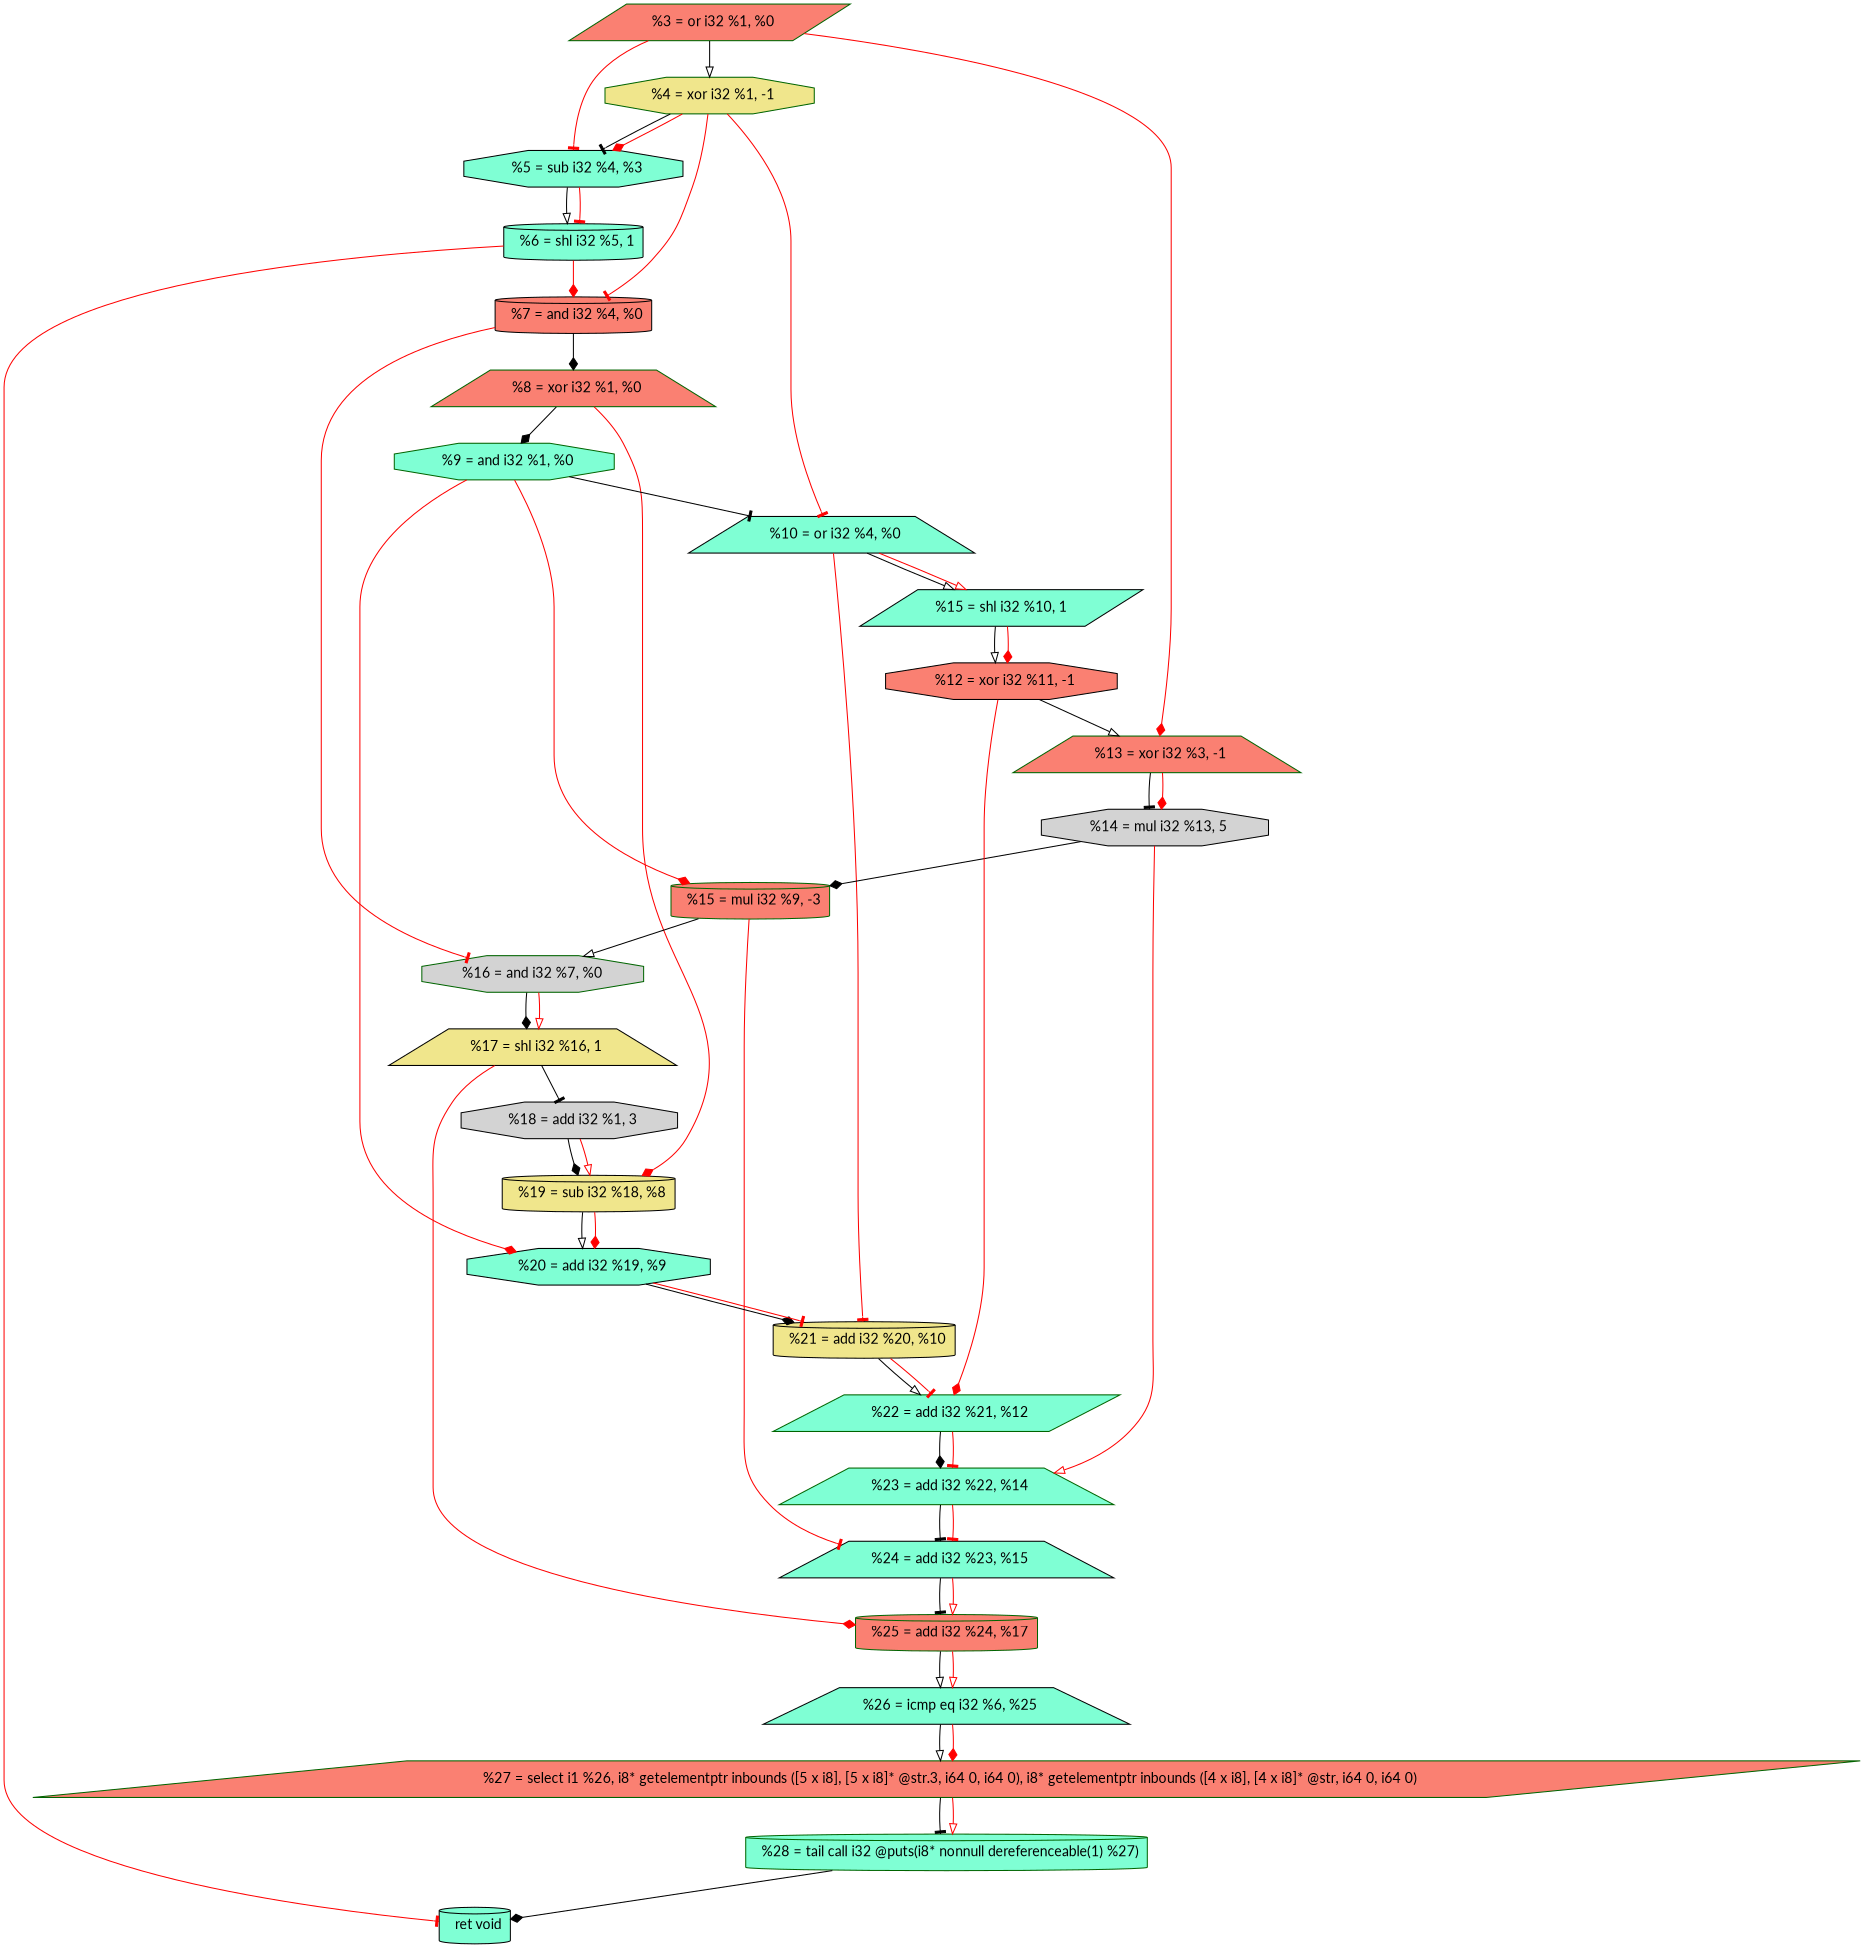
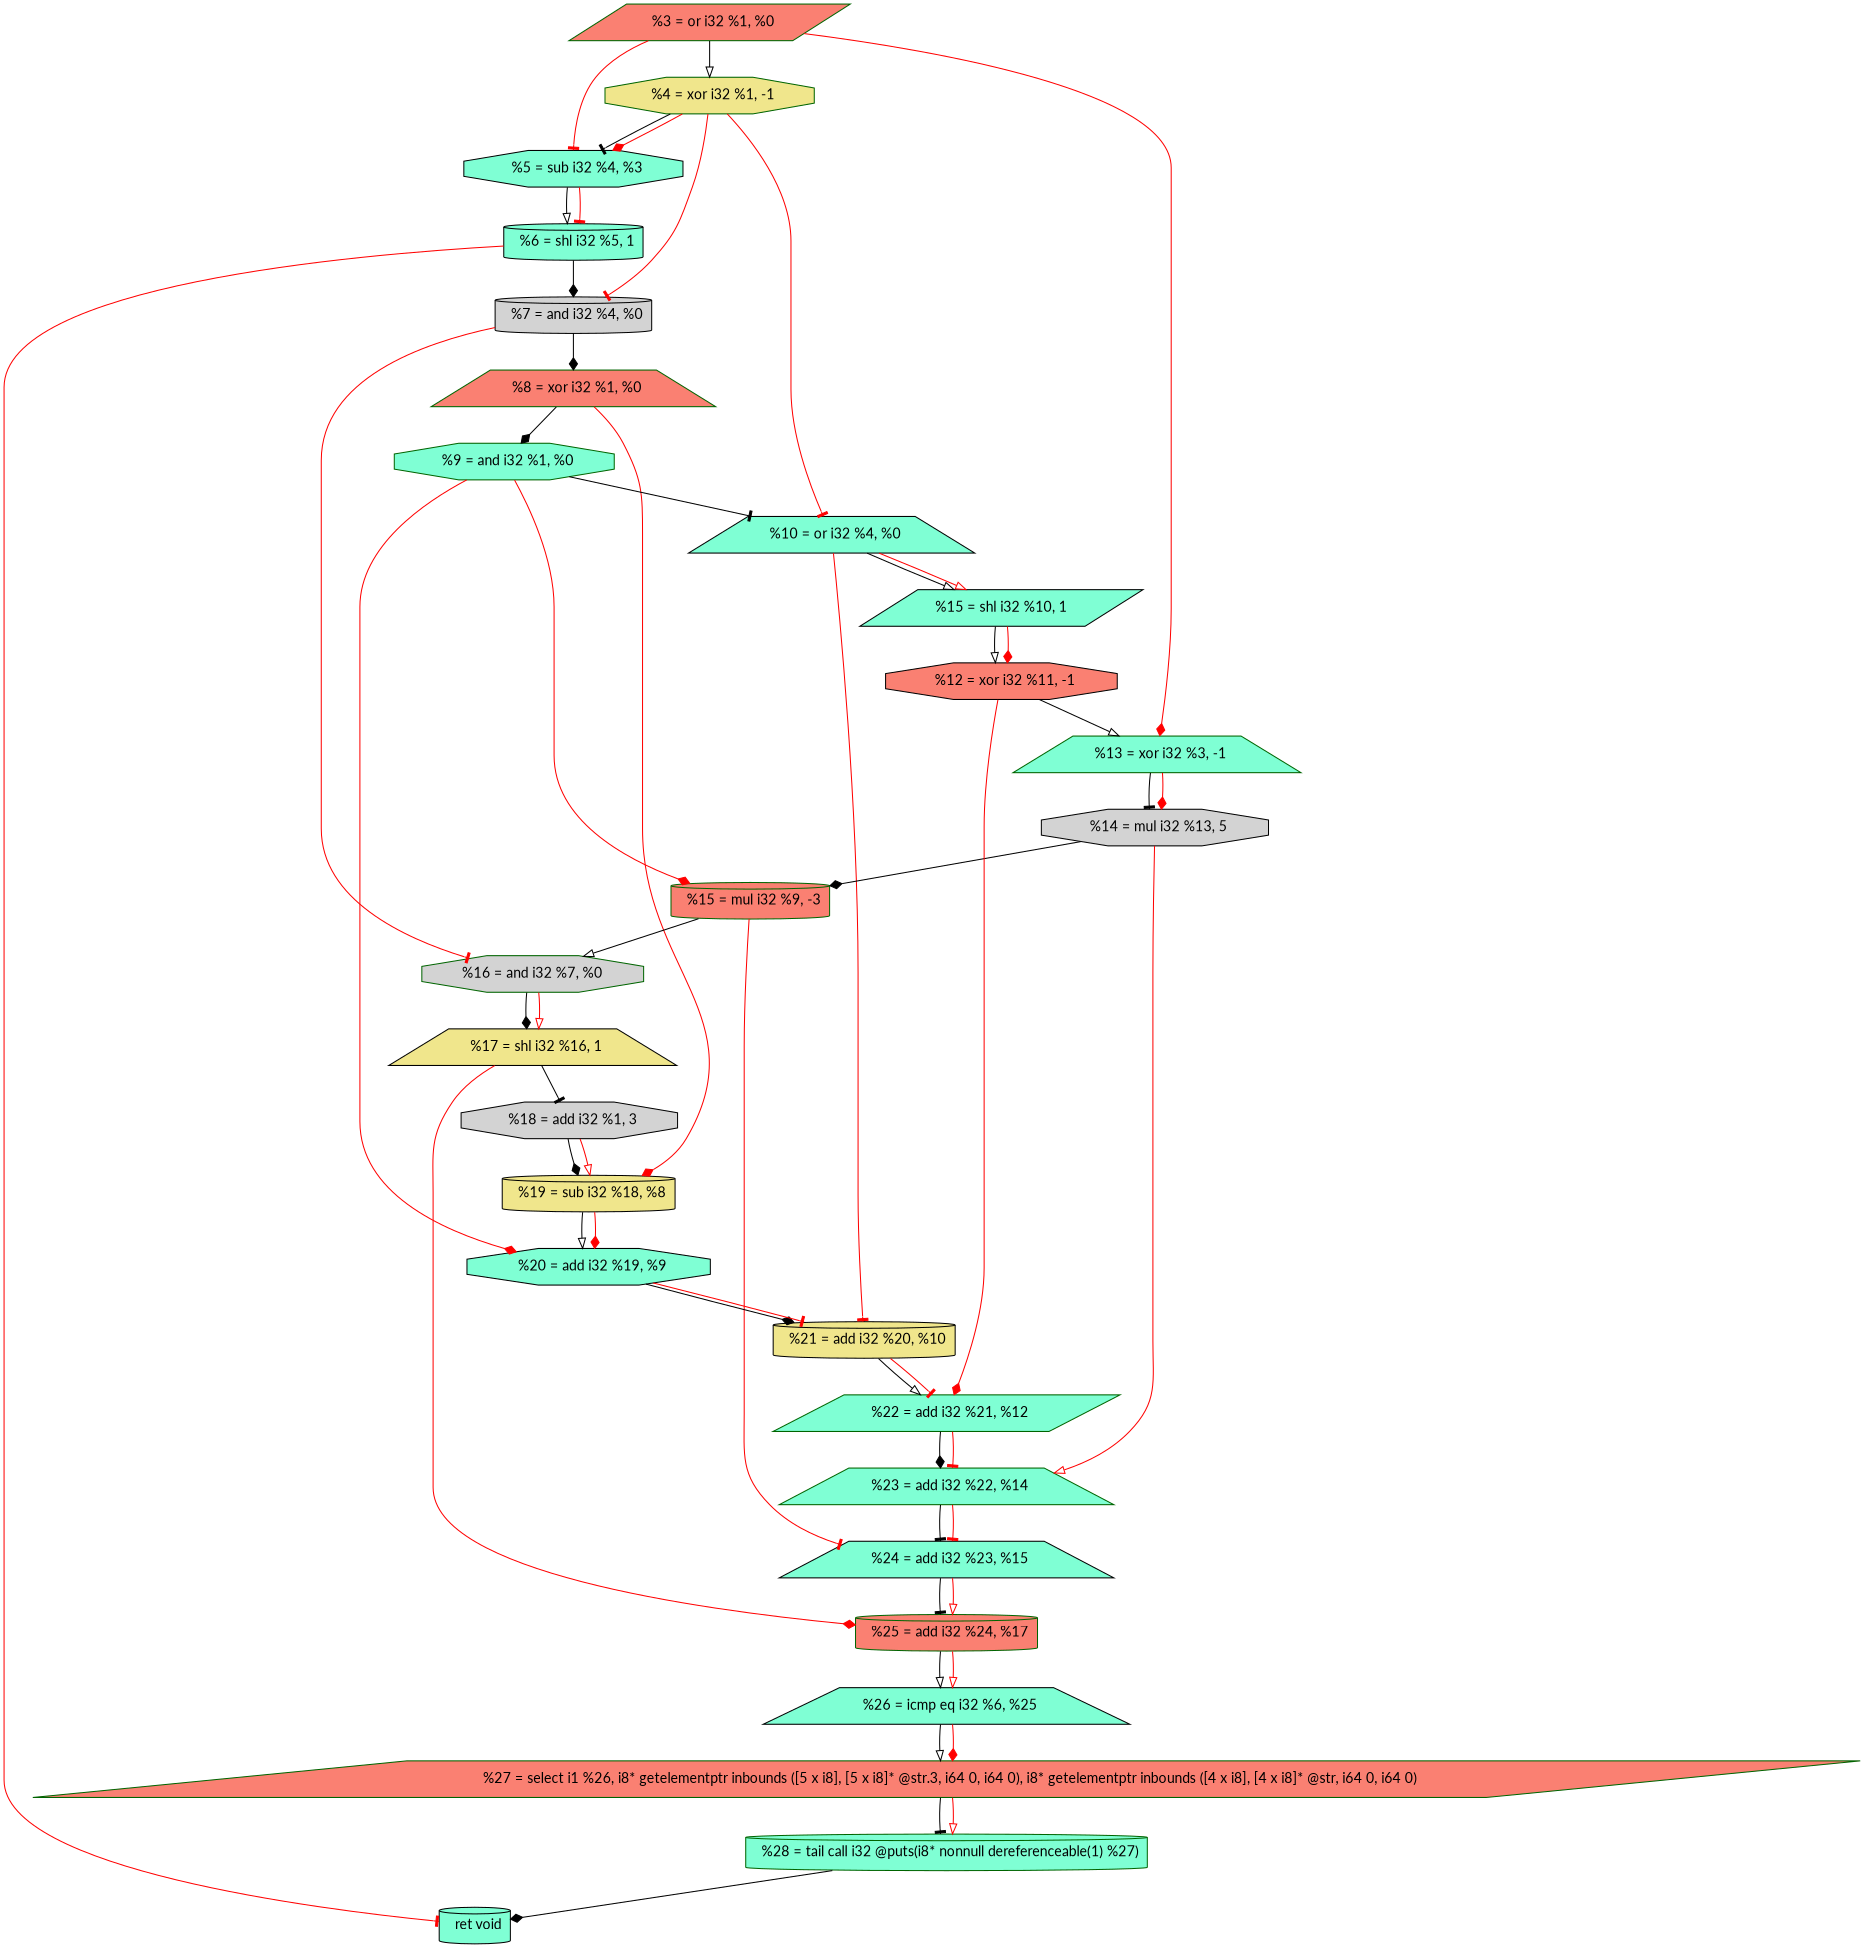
(573, 273) -> (573, 273)
(573, 315) -> (573, 315)
(1157, 754) -> (1157, 754)
